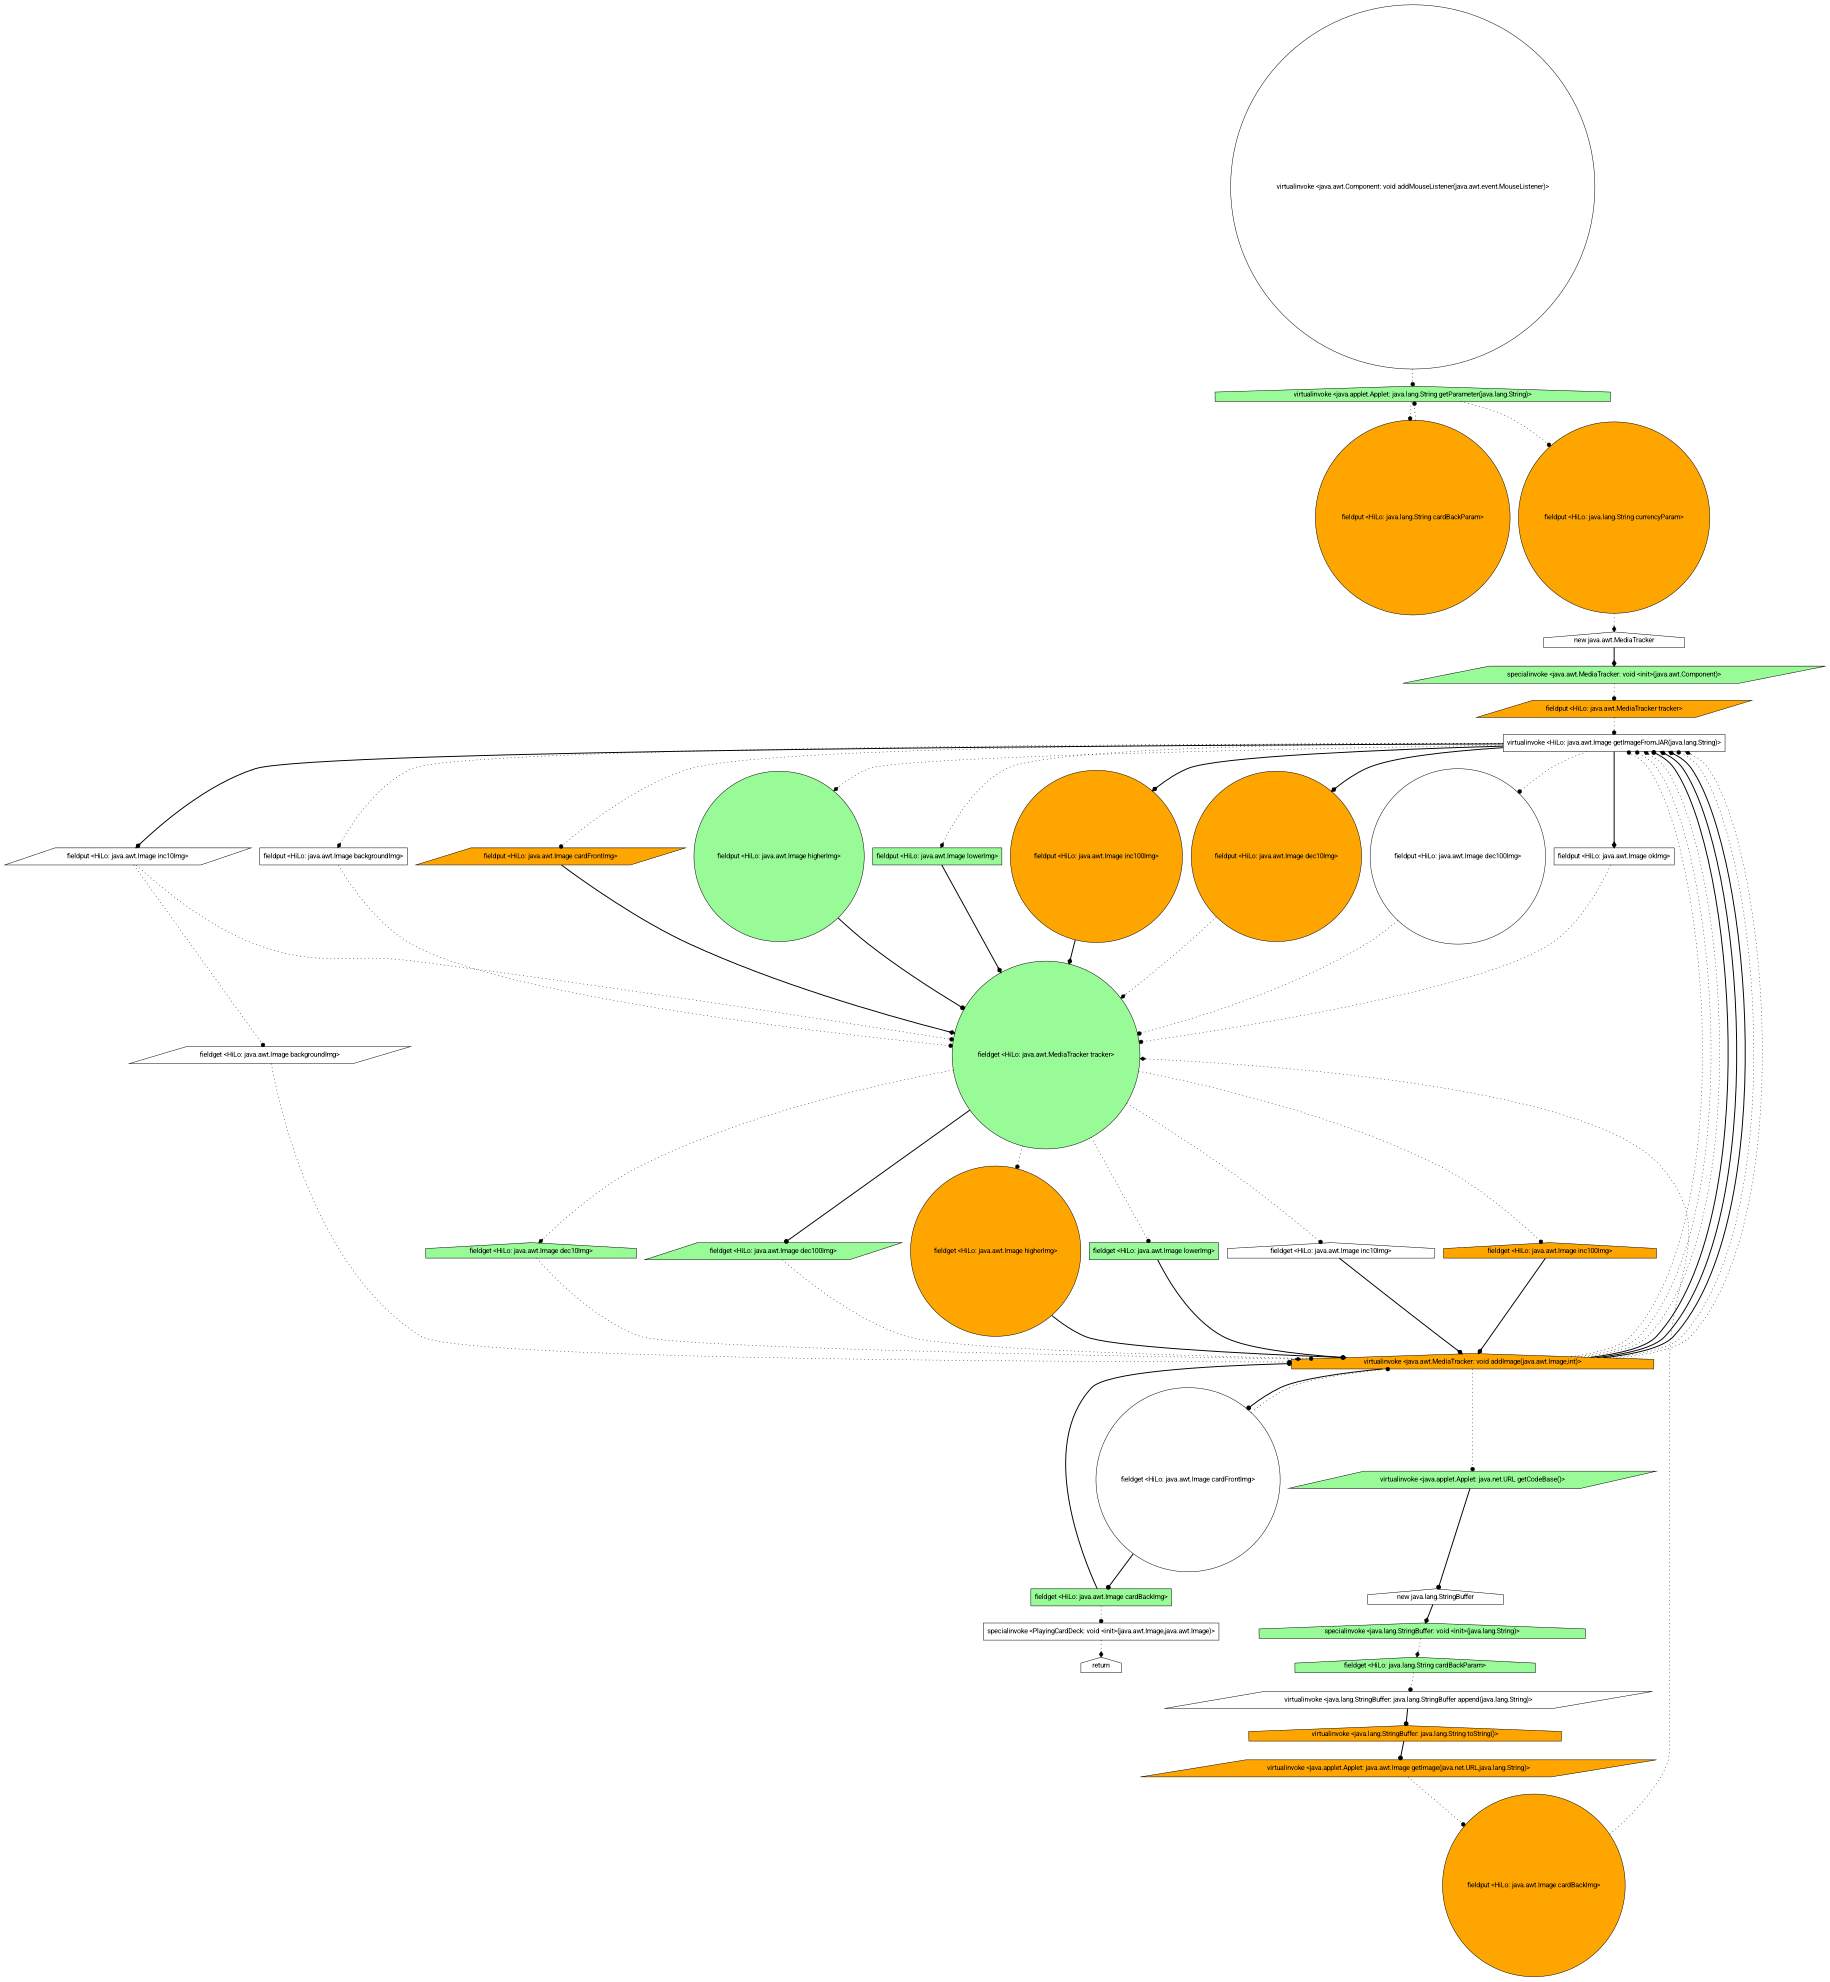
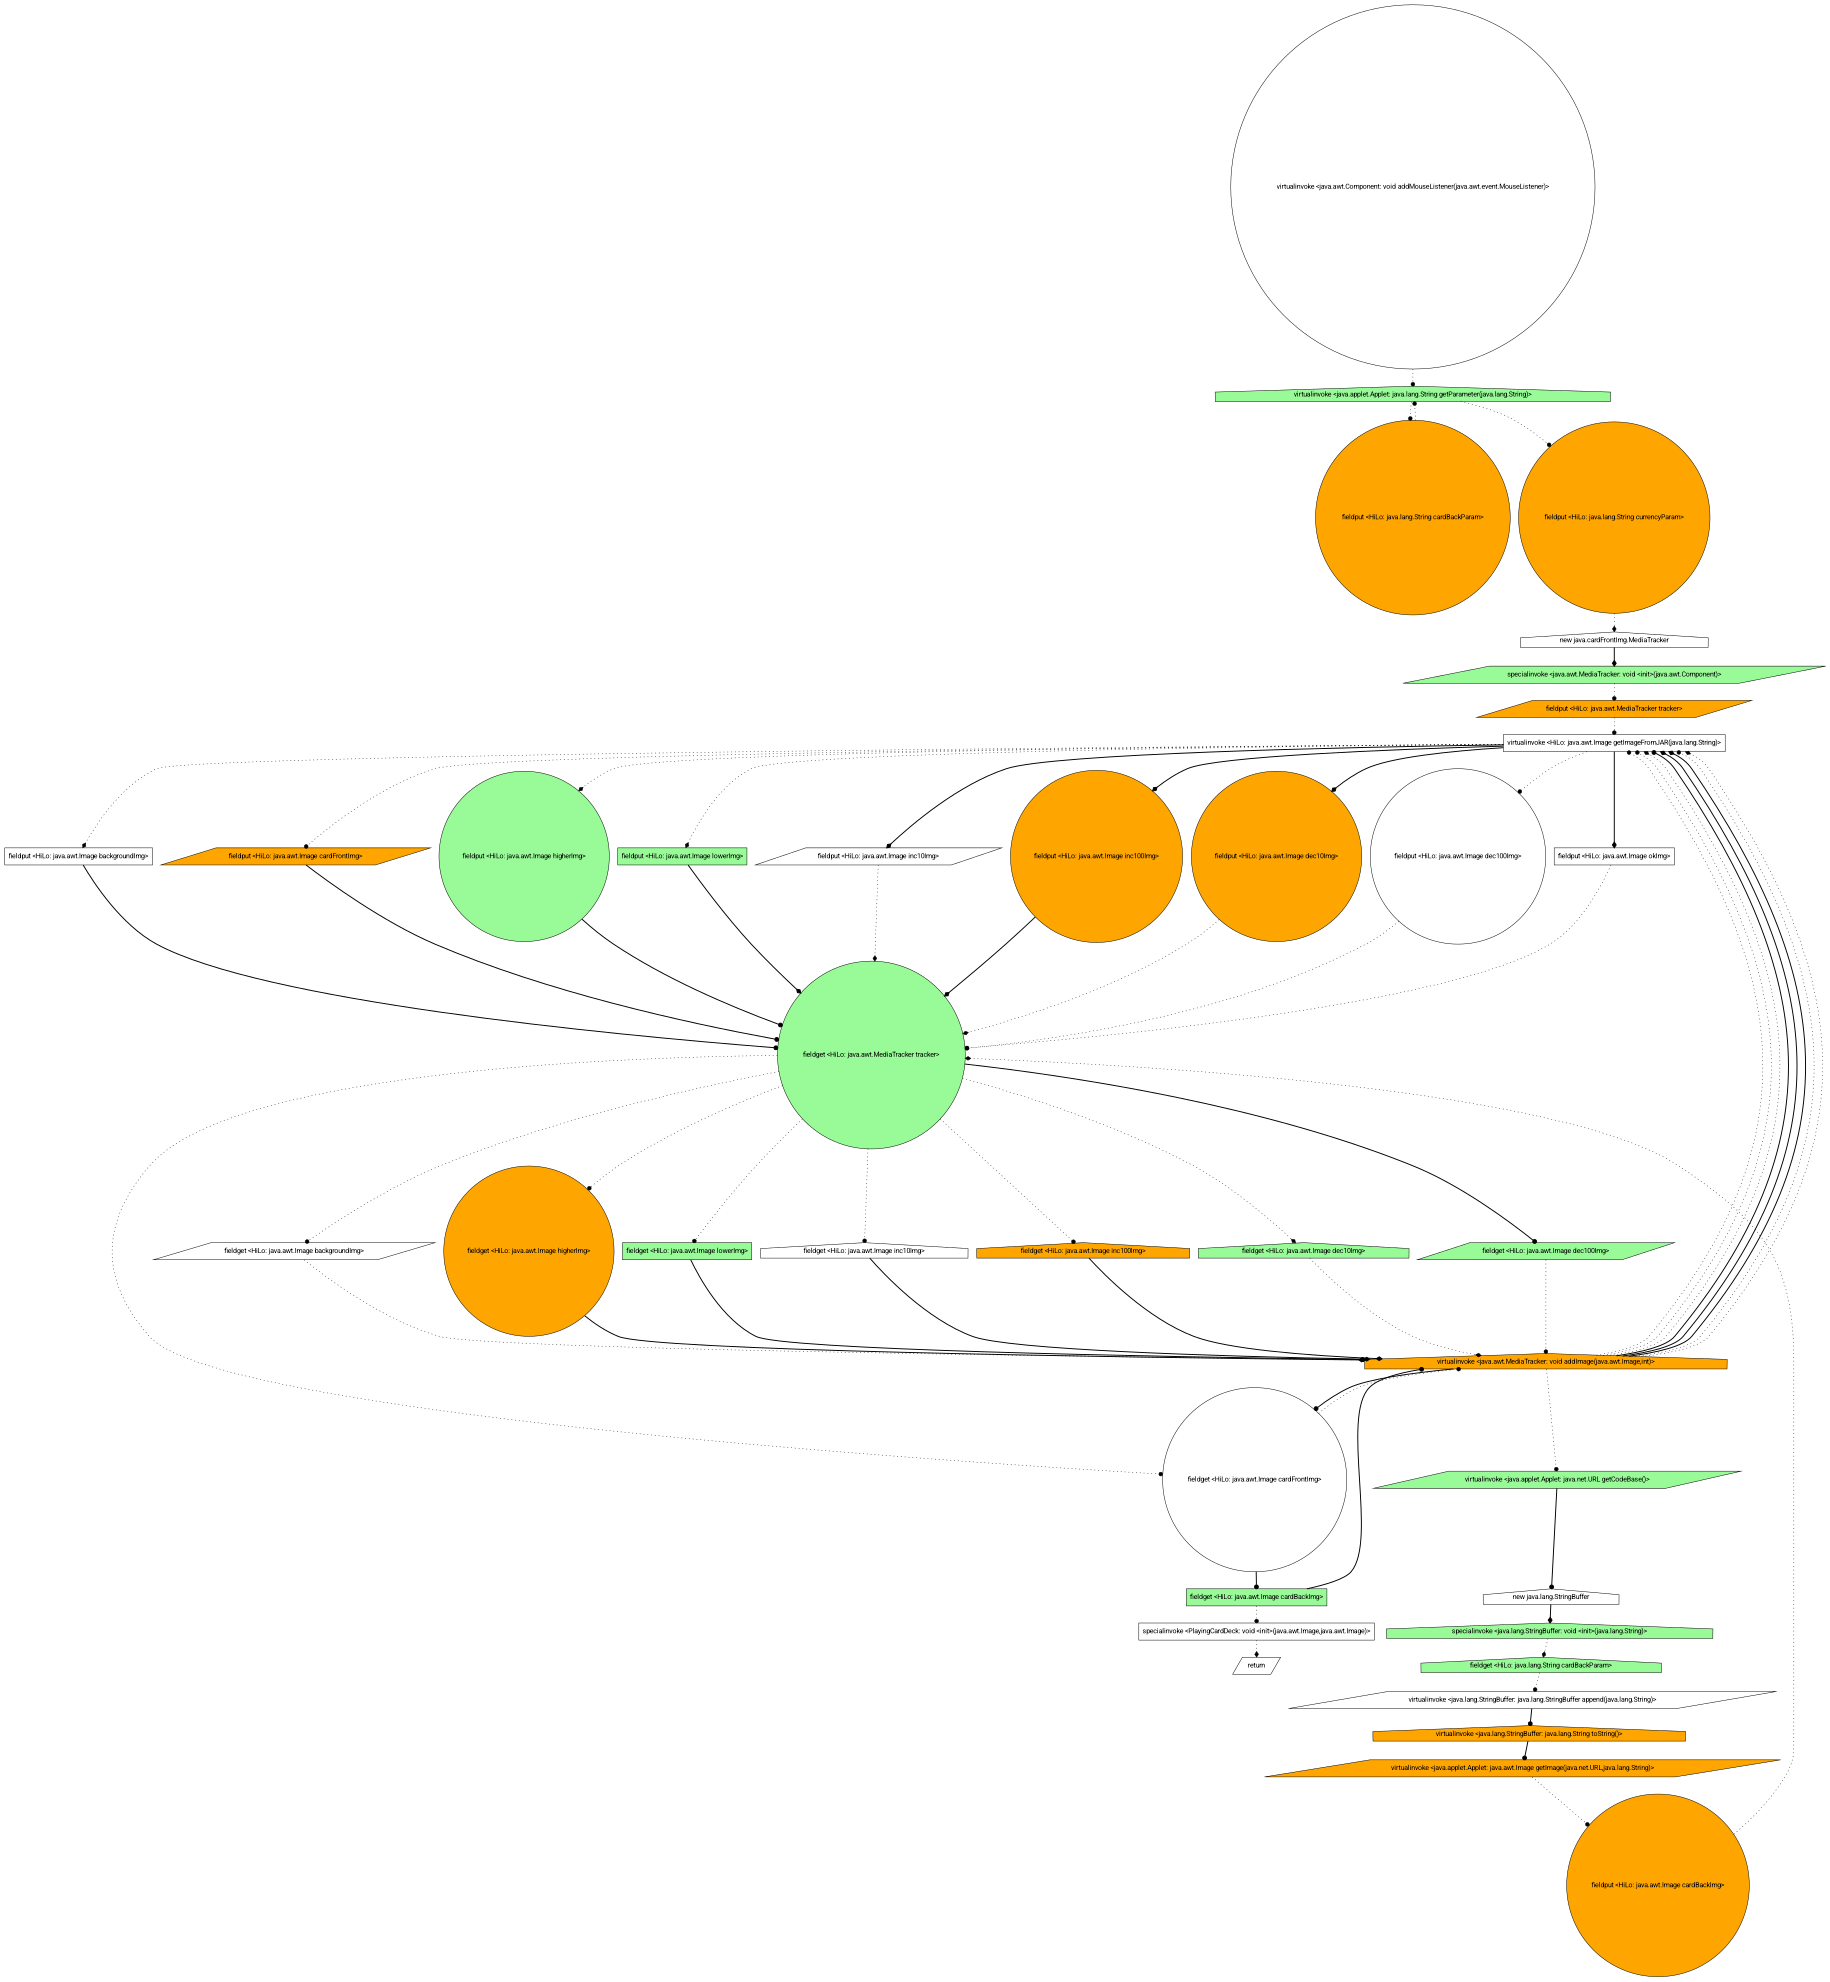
(1614, 640) -> (1614, 640)
(198, 954) -> (535, 1132)
(747, 968) -> (530, 979)
(532, 977) -> (877, 910)
(623, 1002) -> (408, 1007)
none -> (235, 1372)
(1101, 1666) -> (1257, 1666)
